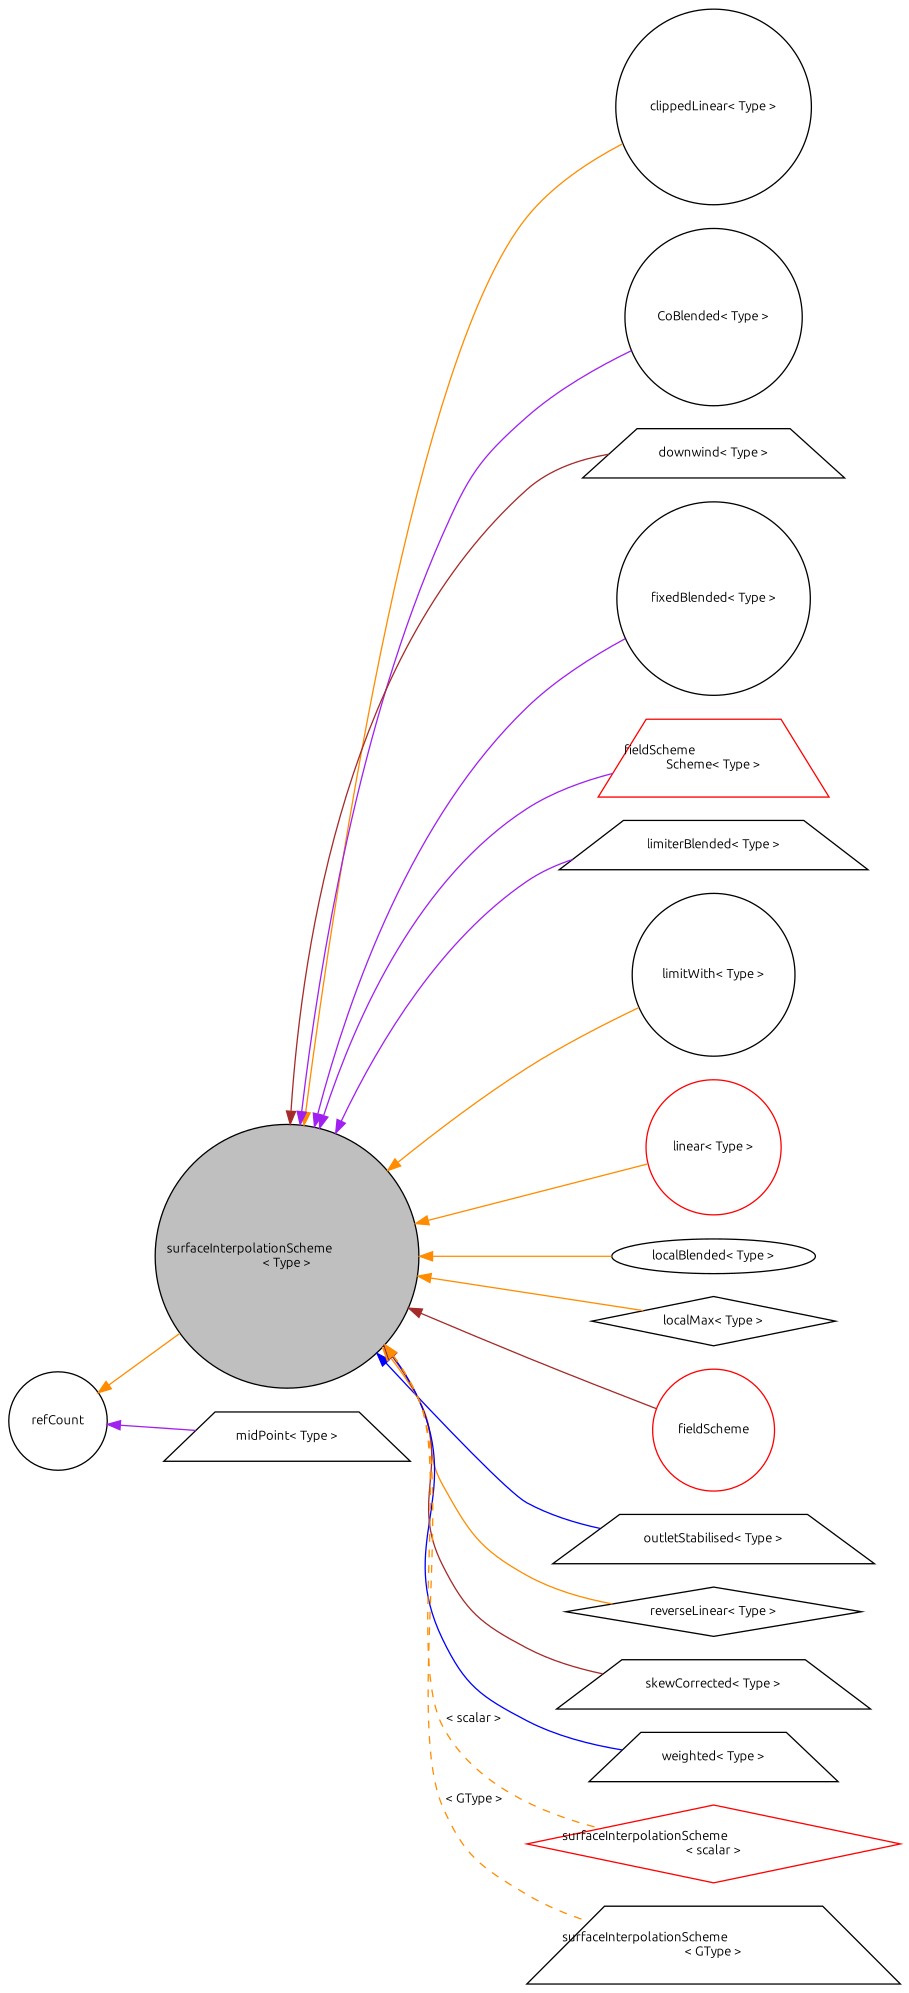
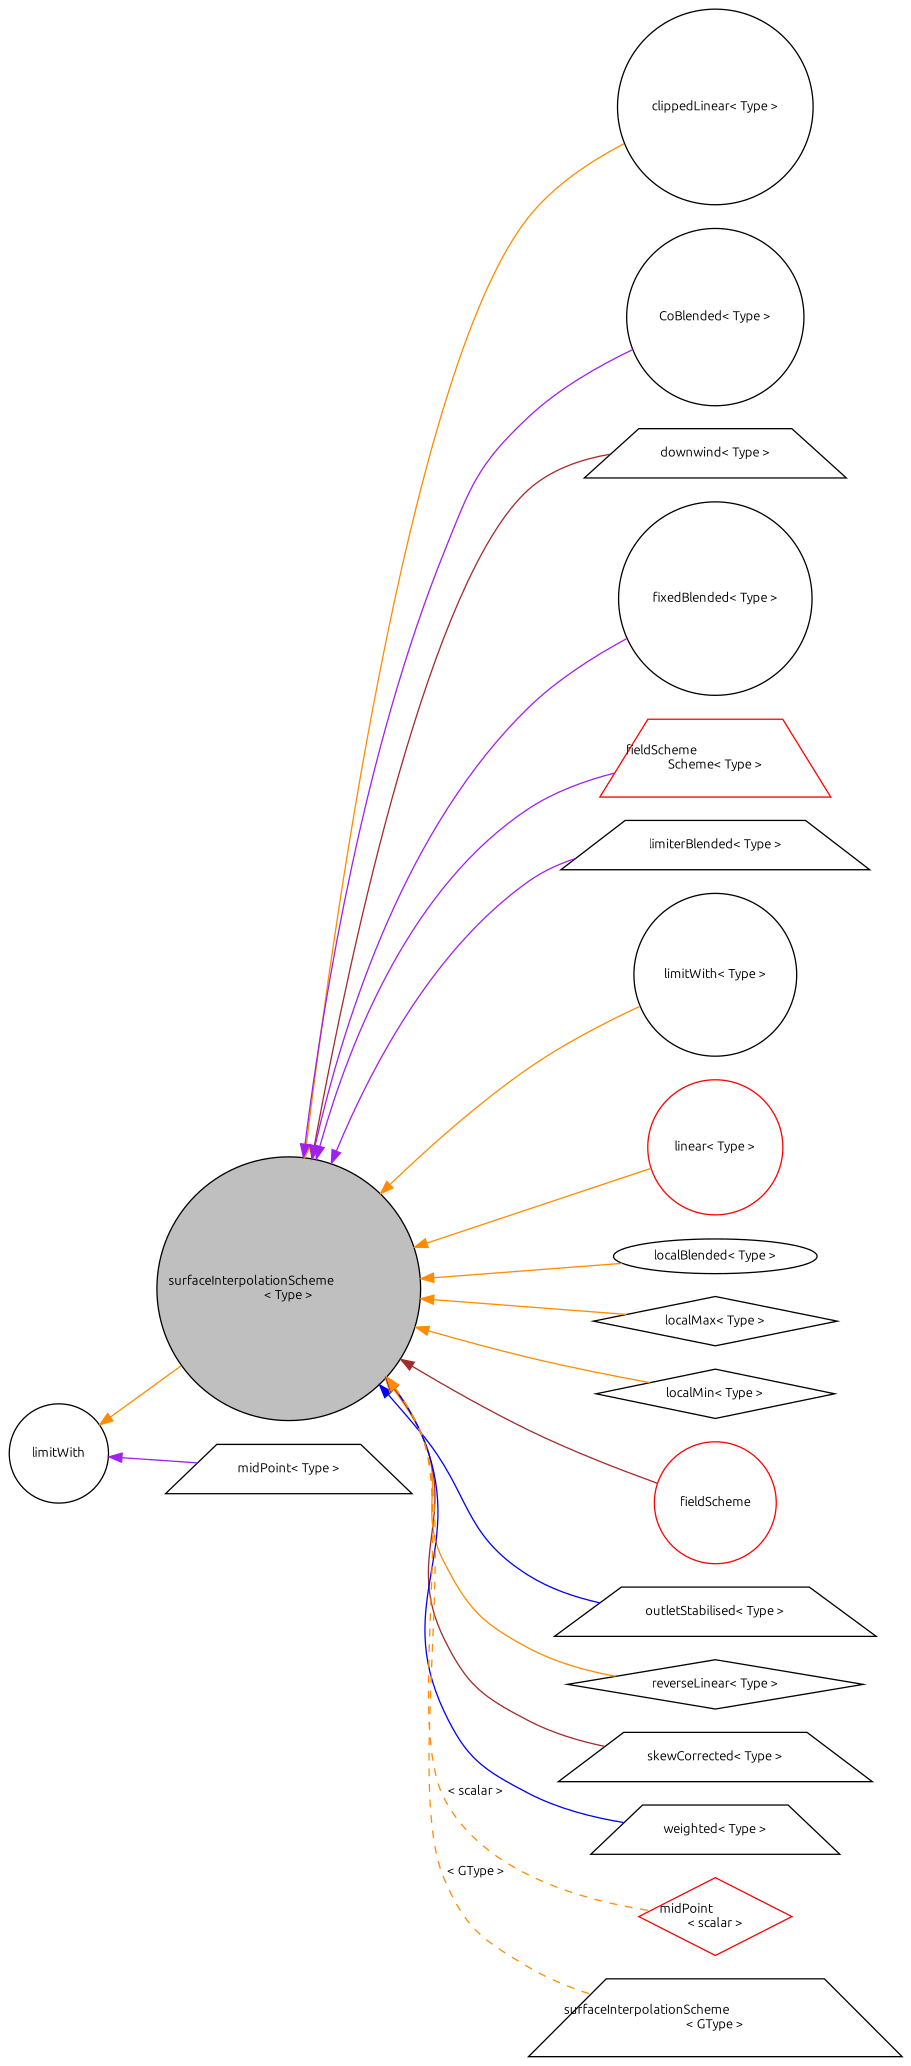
none -> (715, 1394)
(58, 1421) -> (59, 1453)
(714, 1844) -> (715, 1917)
